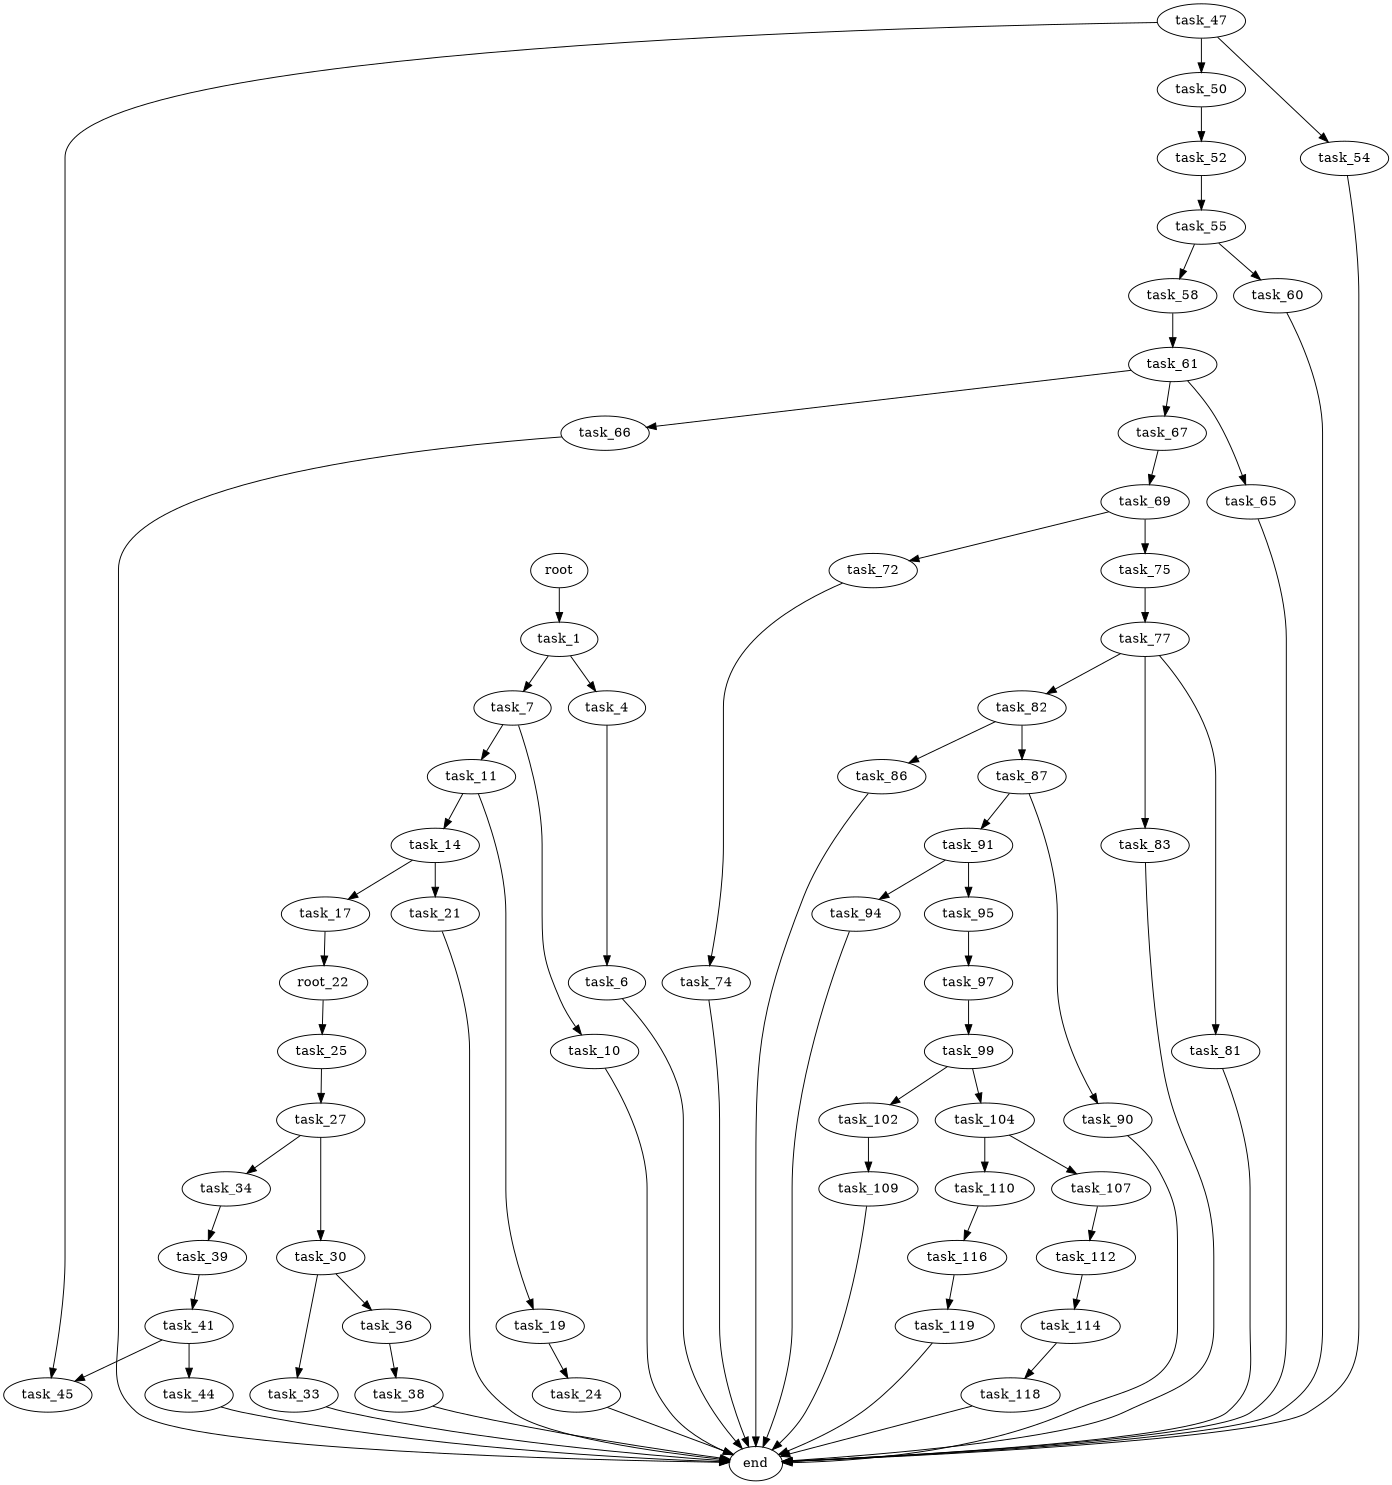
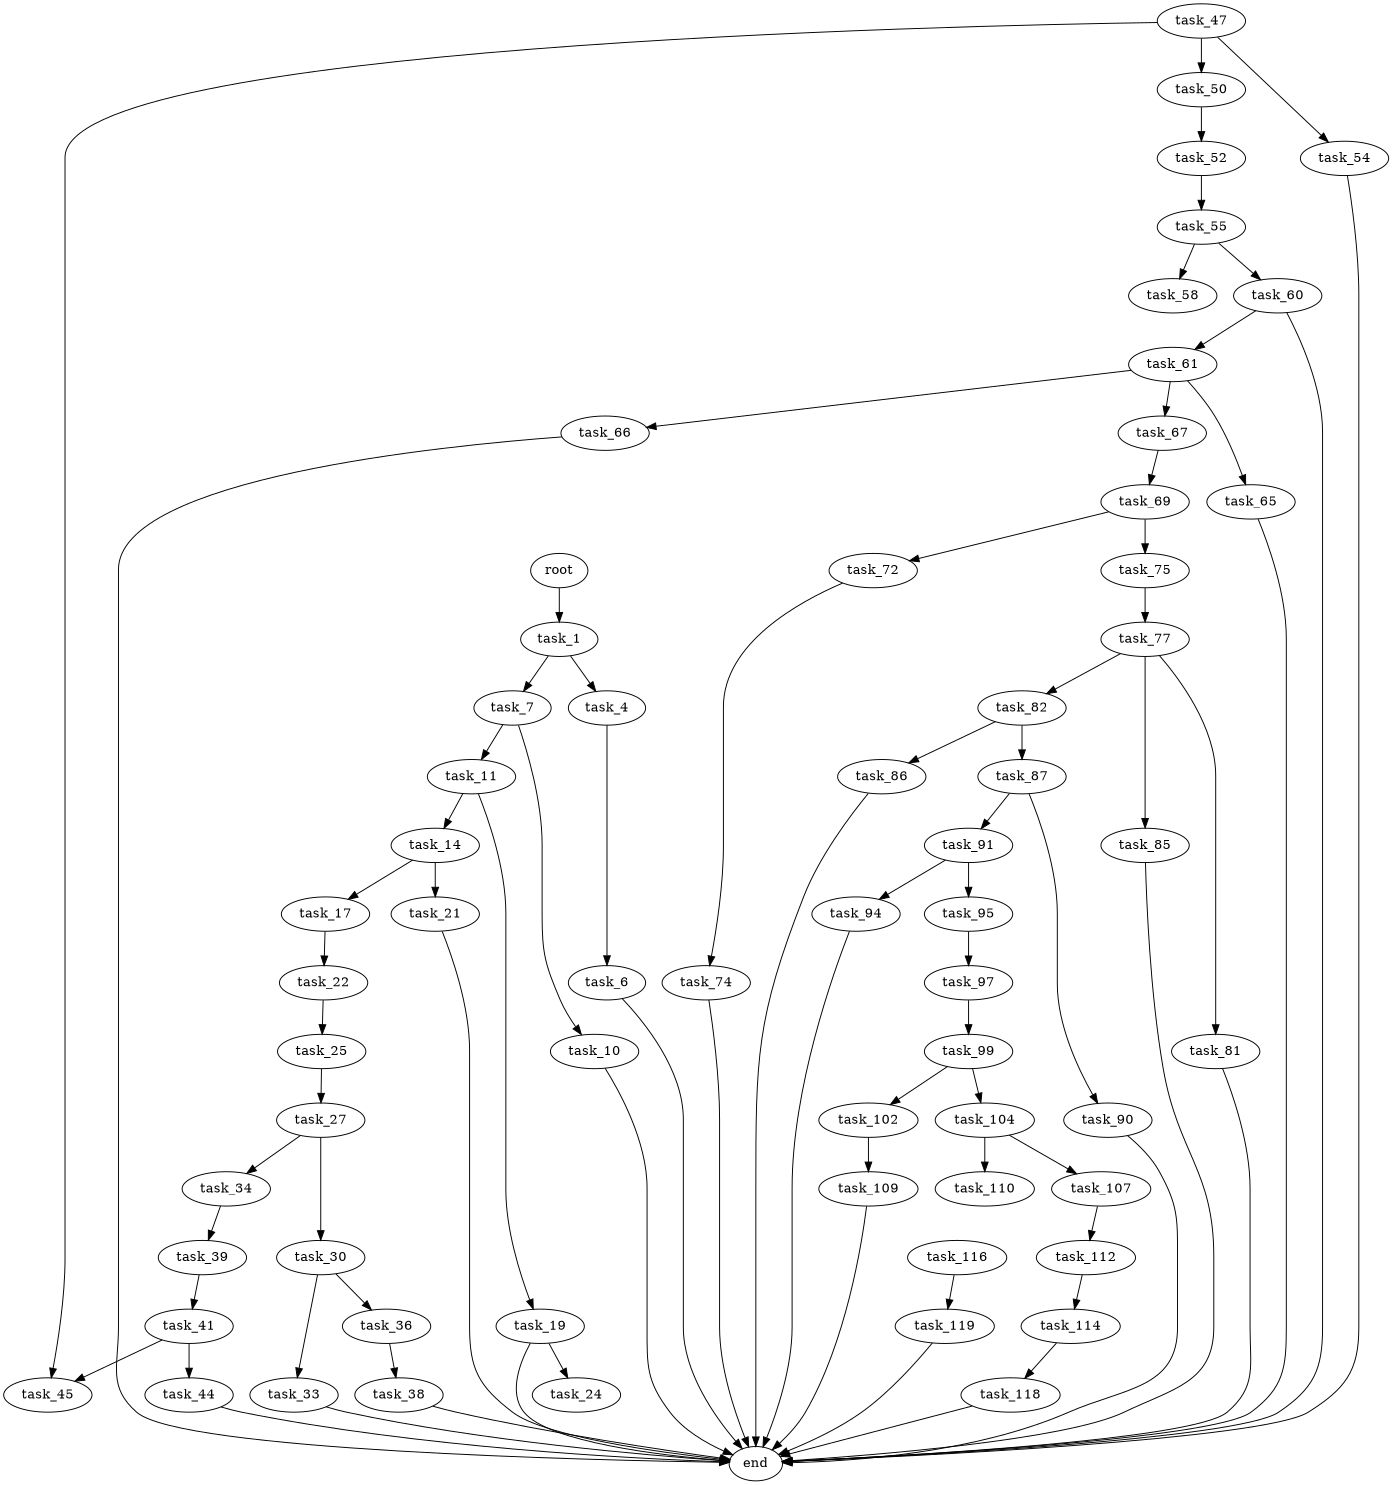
(1173, 325) -> (1229, 327)
(1145, 845) -> (1145, 845)
(324, 983) -> (324, 983)
(973, 1219) -> none
(666, 1429) -> (522, 1409)
